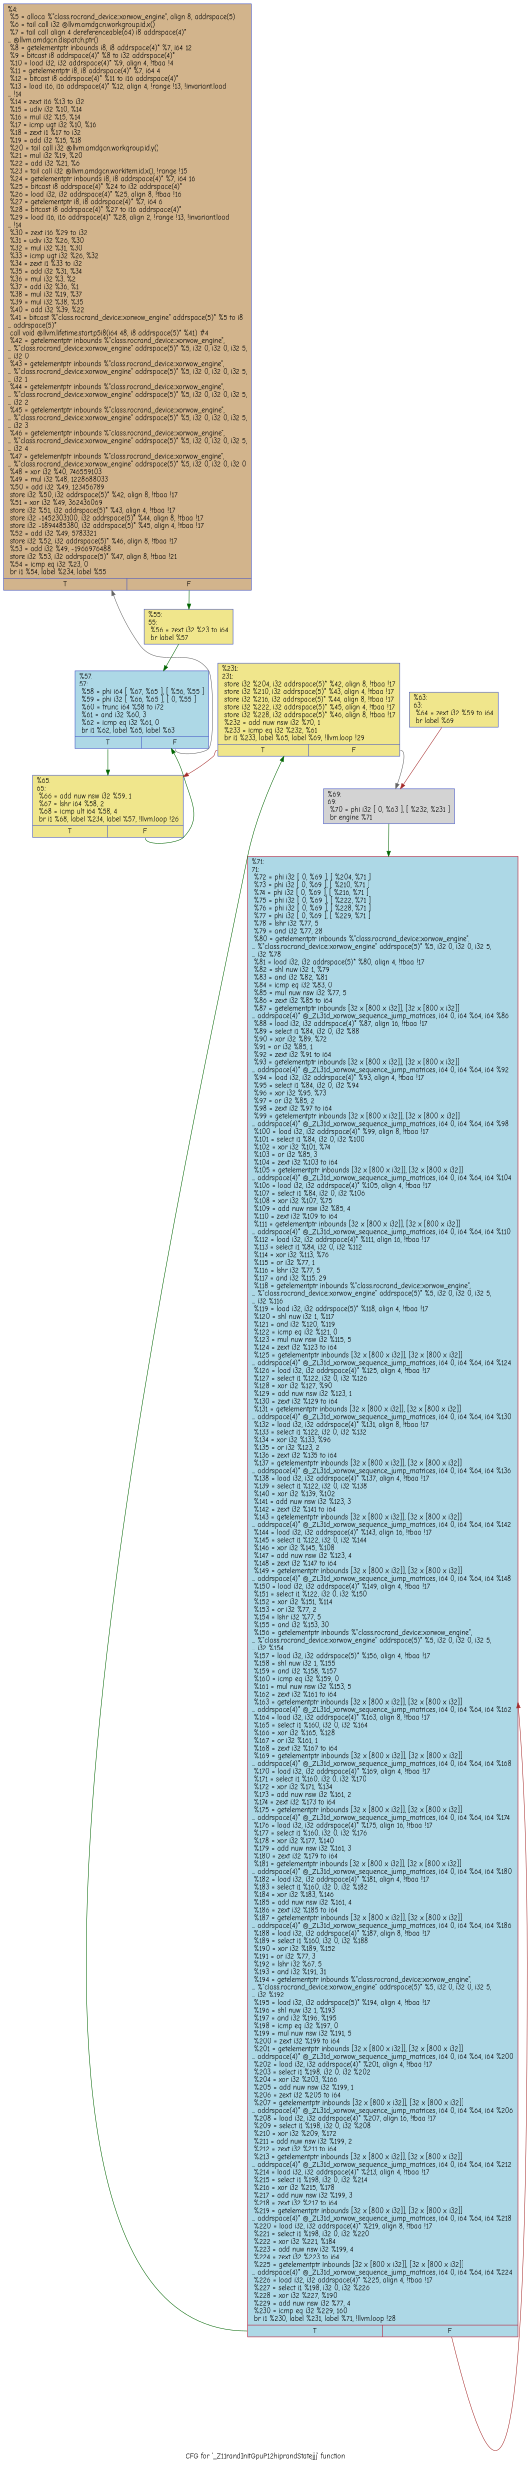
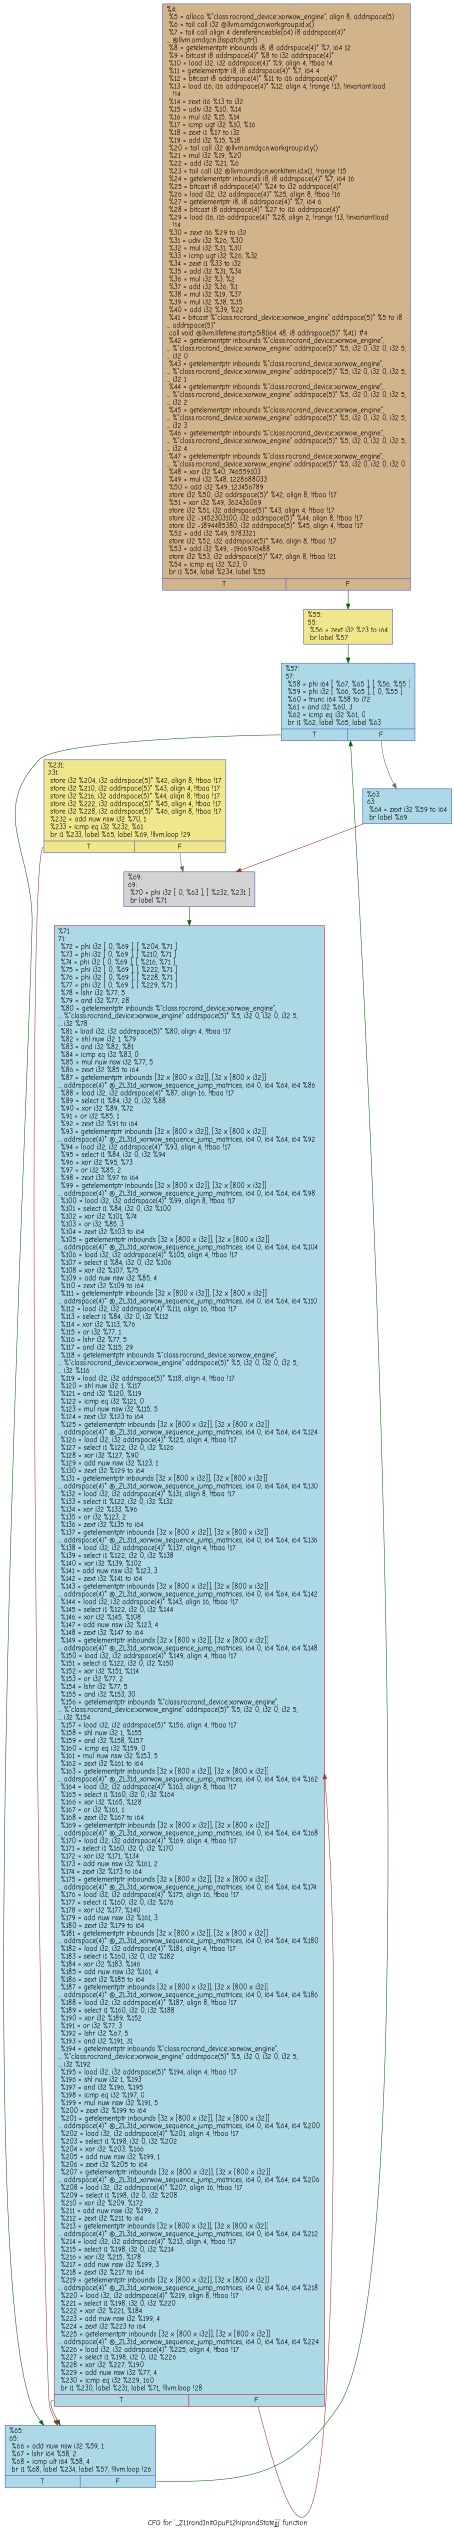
(202, 664) -> (385, 763)
(454, 710) -> (407, 806)
(108, 806) -> (80, 2456)
(350, 818) -> (147, 901)
(119, 1572) -> (53, 2410)
